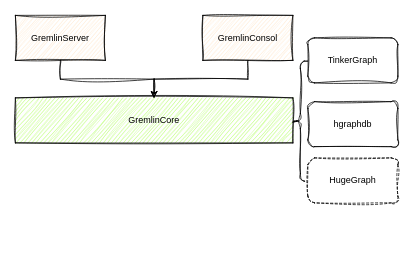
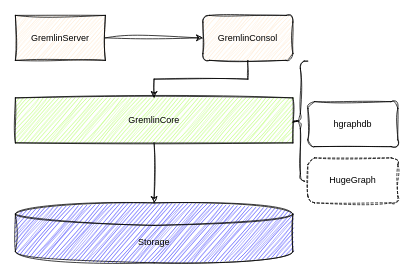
(248, 38) -> (248, 38)
(353, 60) -> none
(98, 79) -> (152, 38)
none -> (154, 171)
none -> (154, 233)
